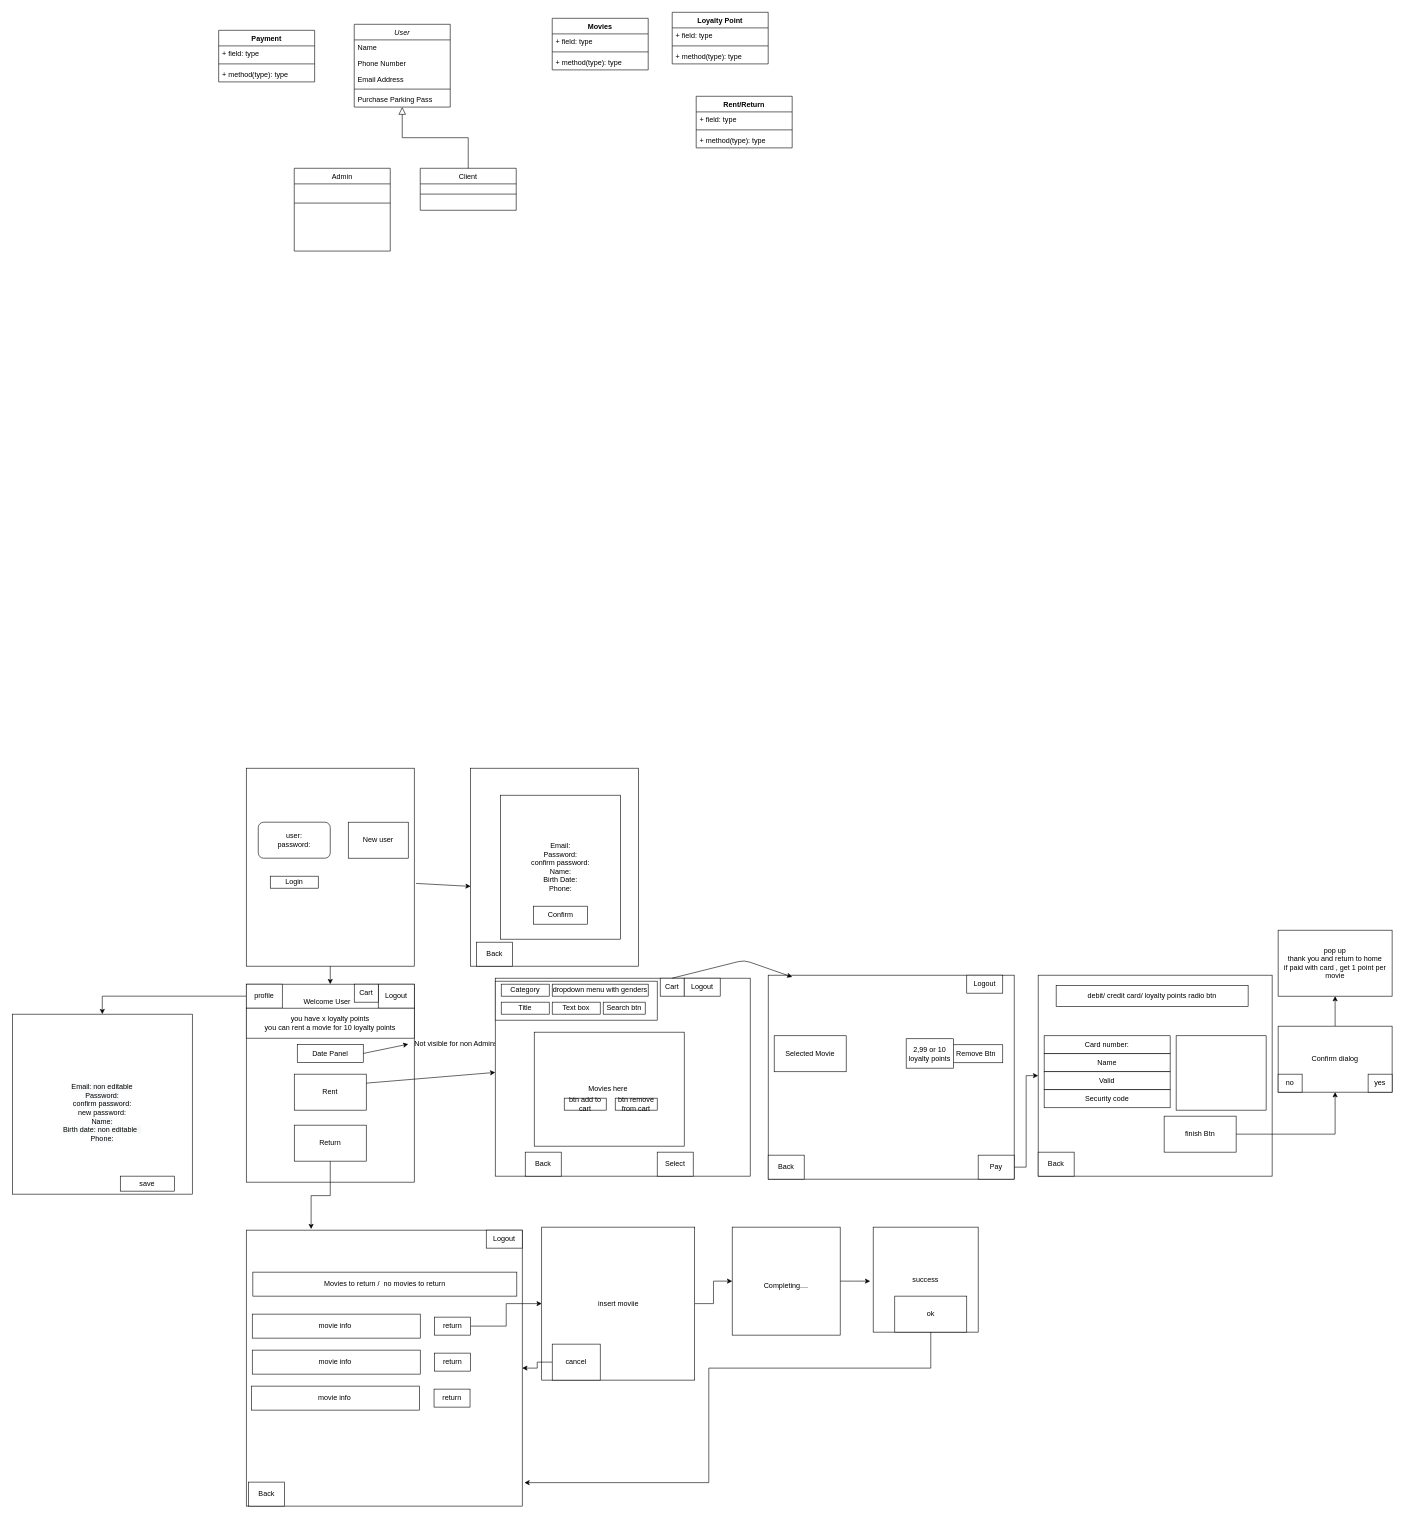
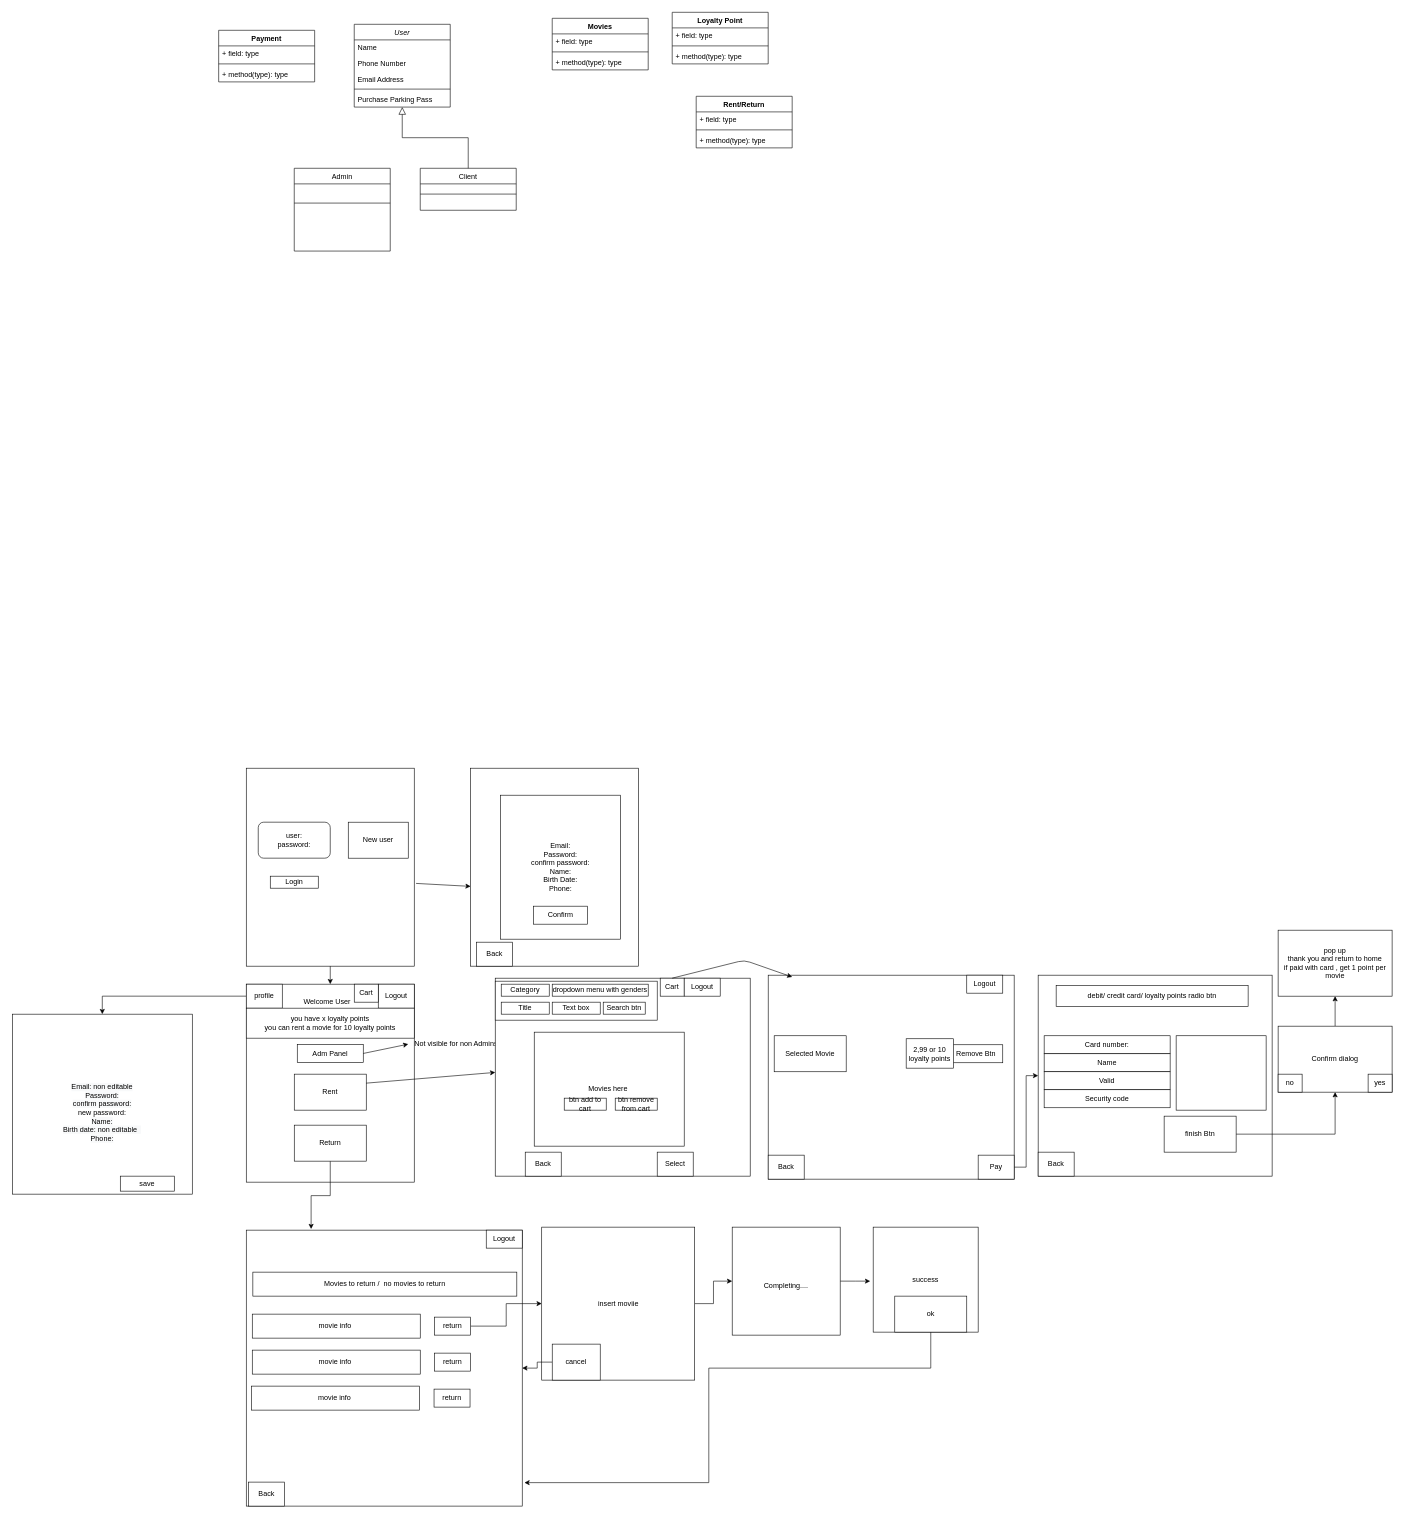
(330, 1054) -> (330, 1054)
